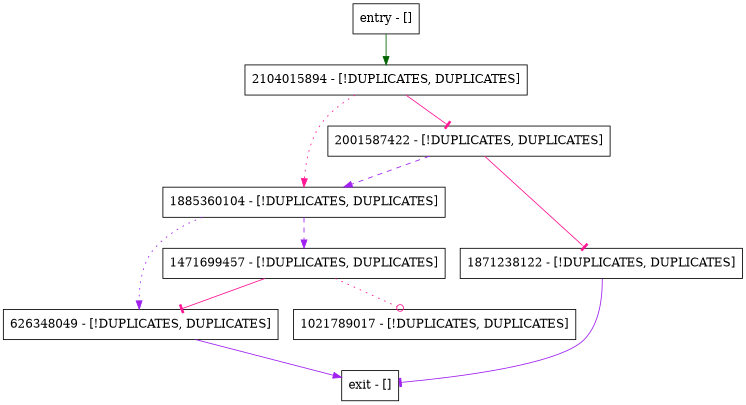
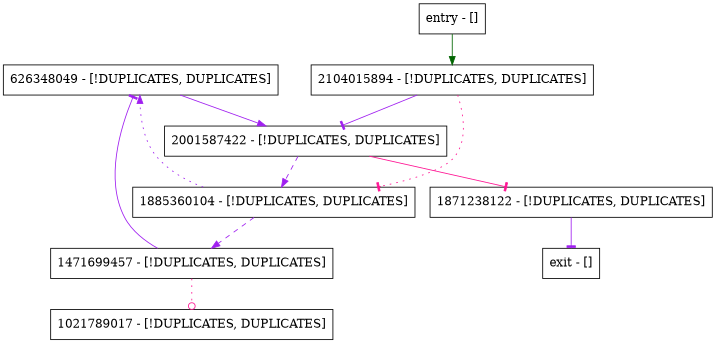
(426, 109) -> (381, 110)
(318, 129) -> (449, 162)
(224, 293) -> (116, 181)
(264, 357) -> (219, 109)
